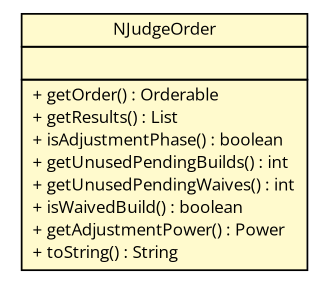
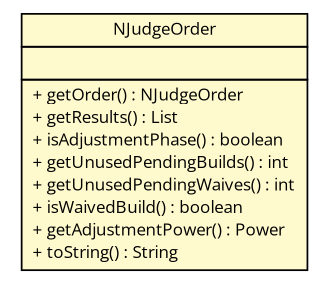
(126, 95) -> (139, 95)
